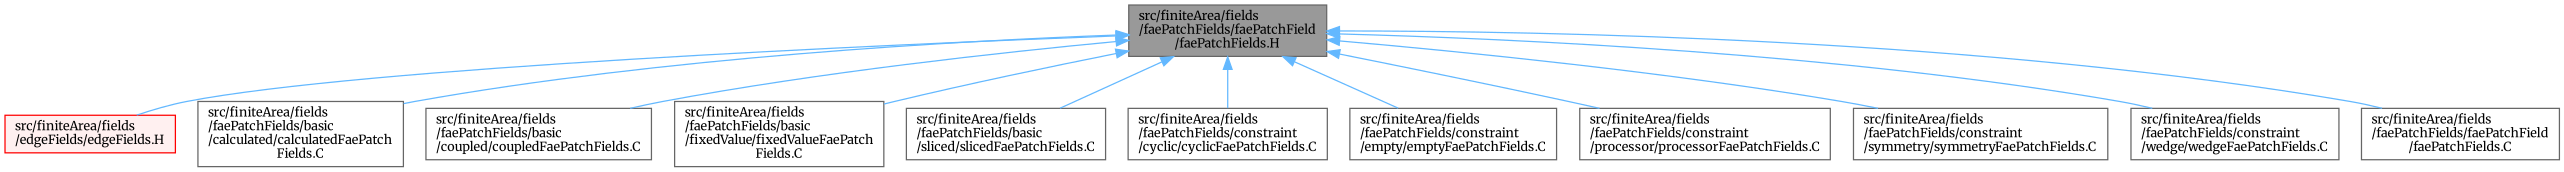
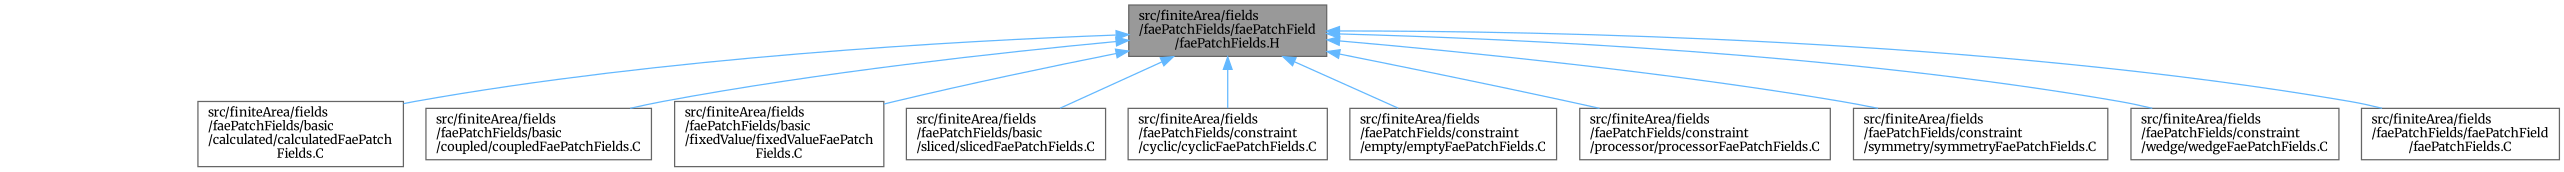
(90, 134) -> none
